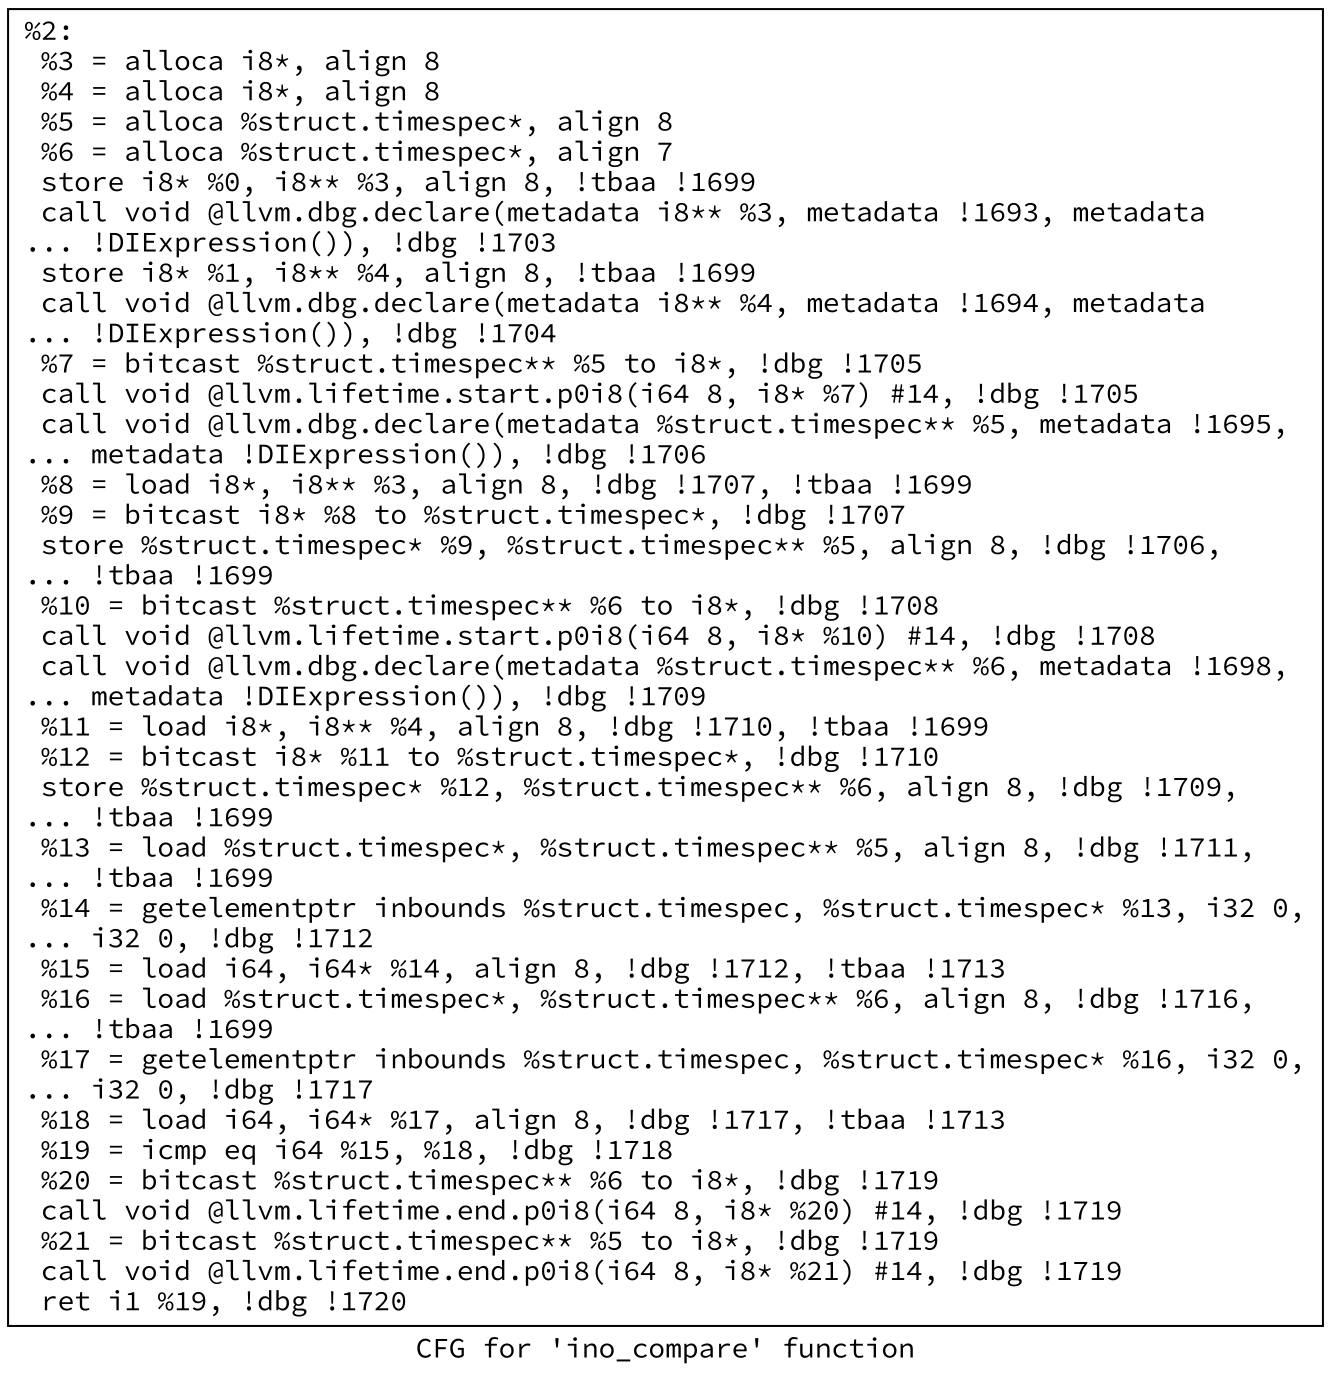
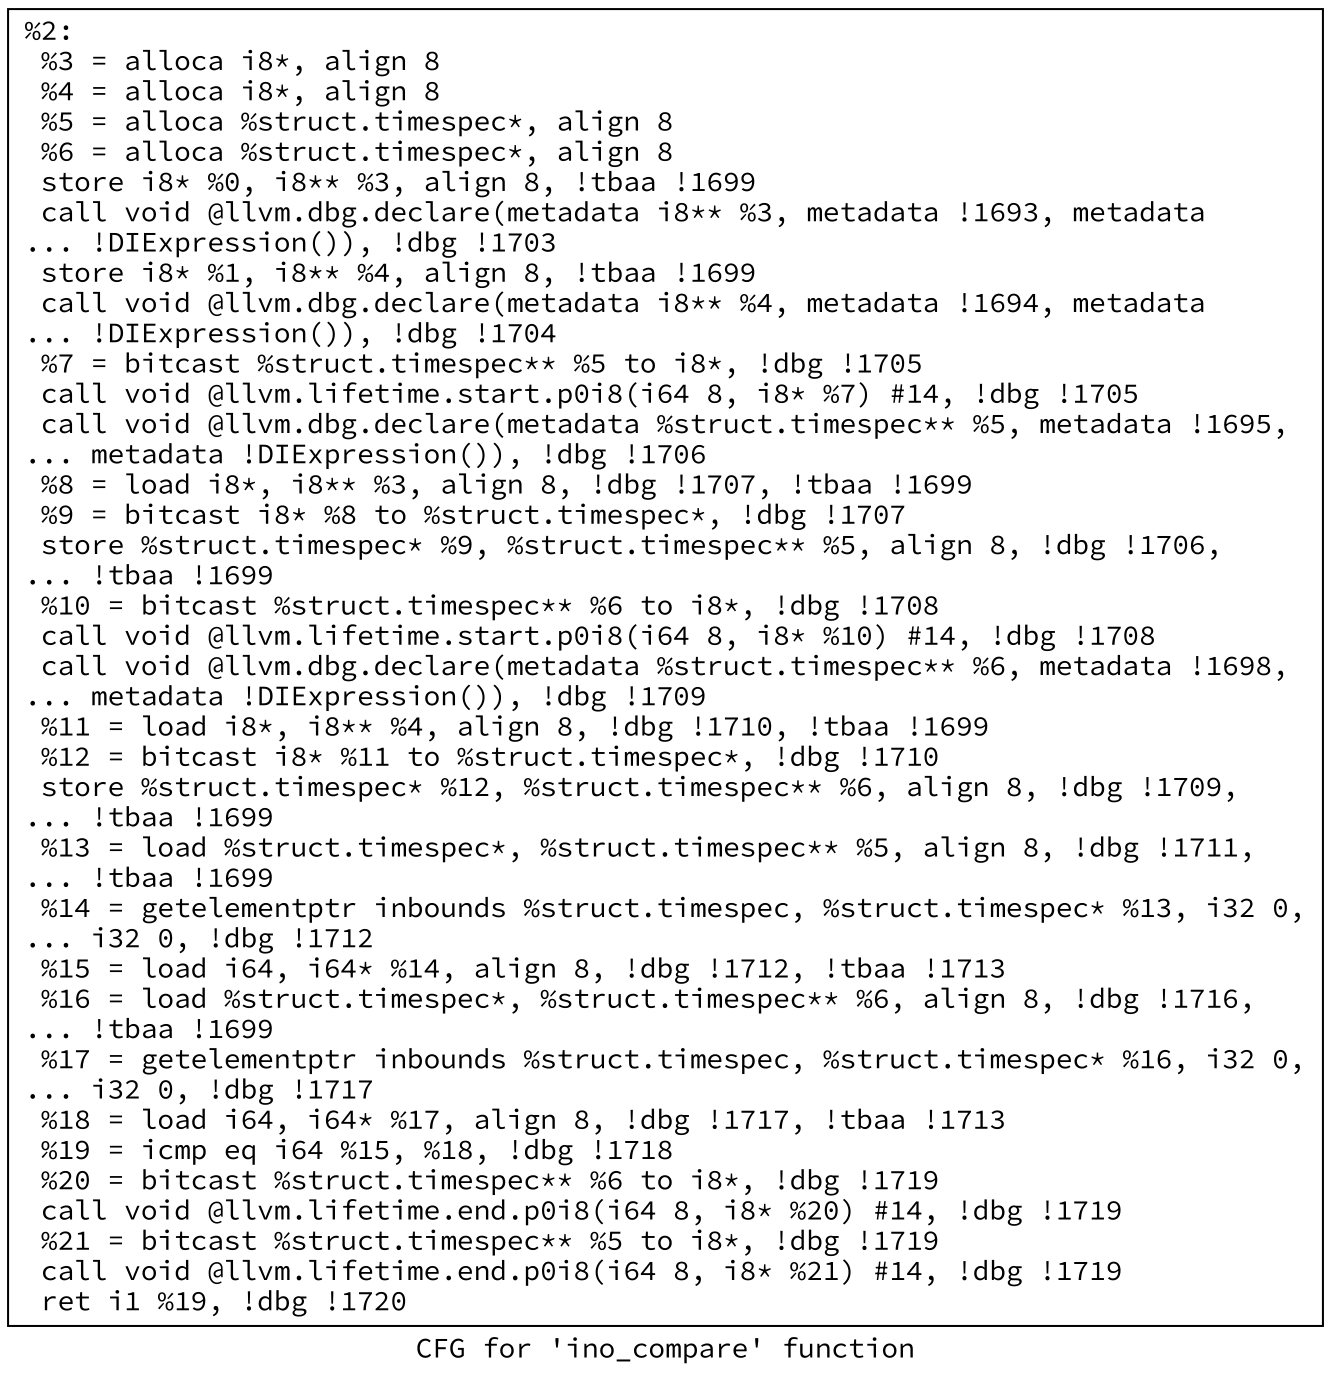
(349, 152) -> (349, 152)
